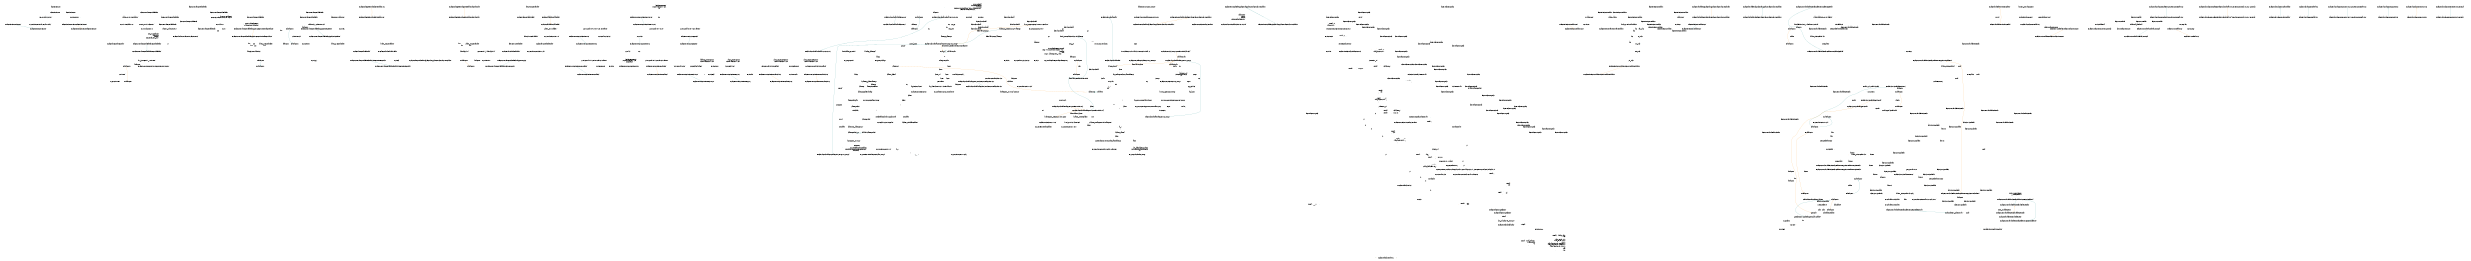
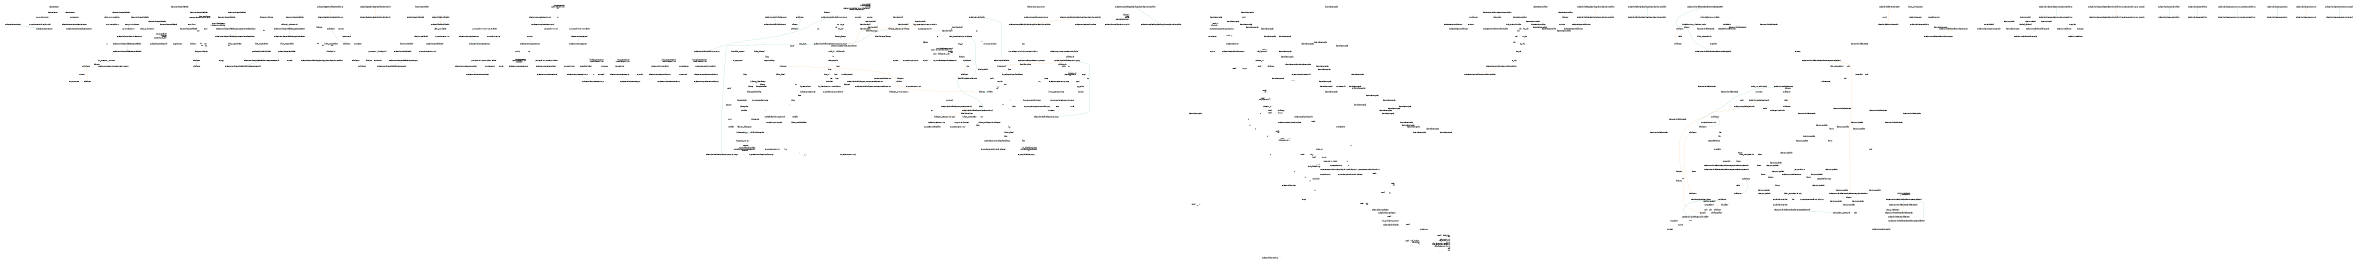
none -> (178, 44)
(969, 89) -> (858, 89)
